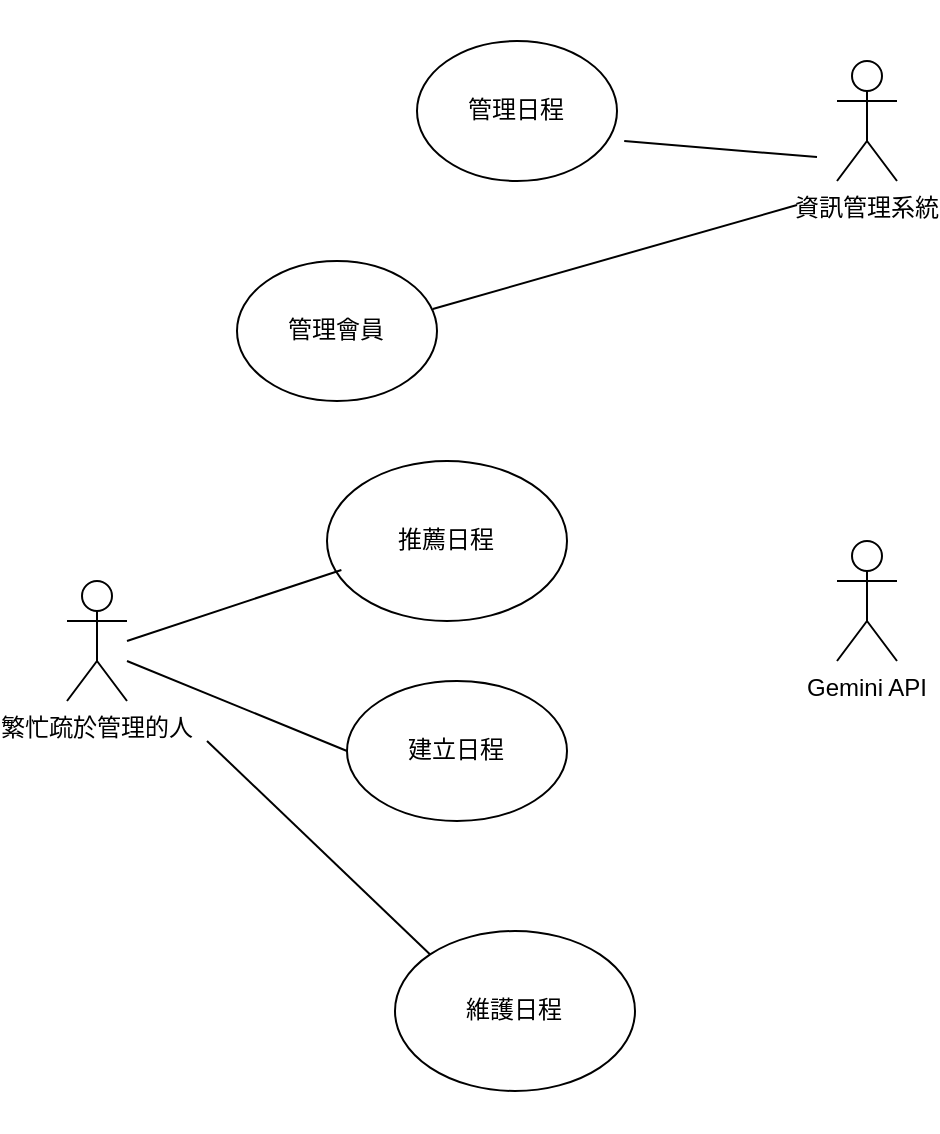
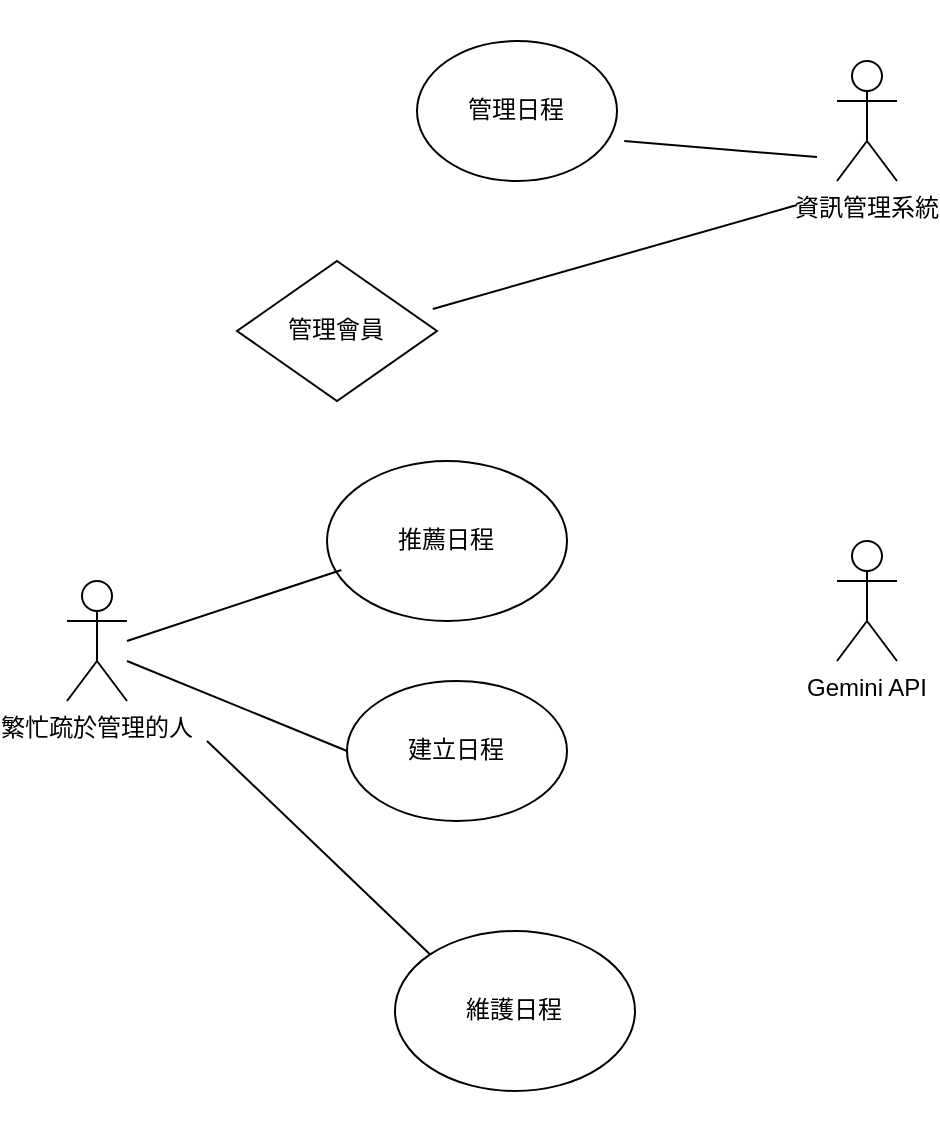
(337, 331) -> (337, 331)
